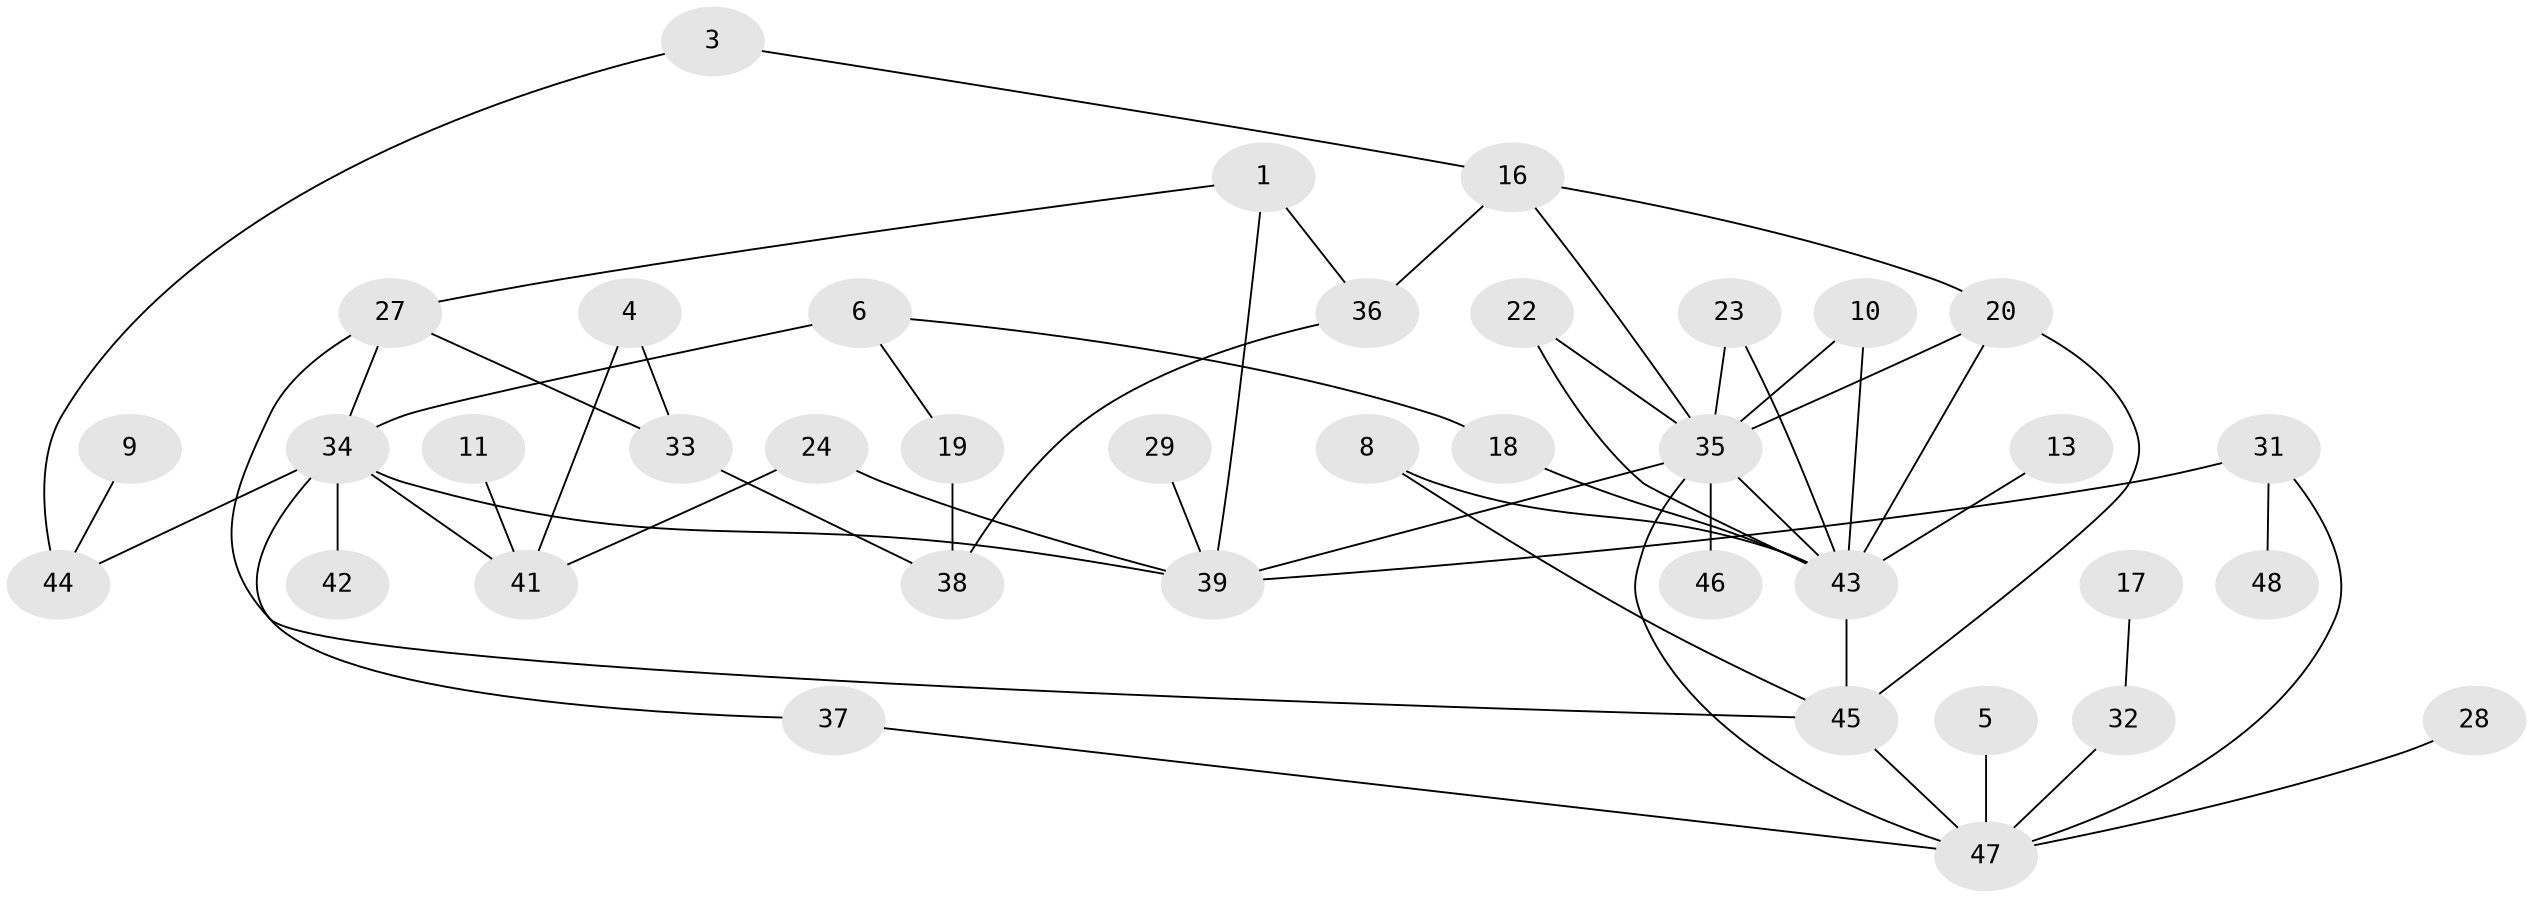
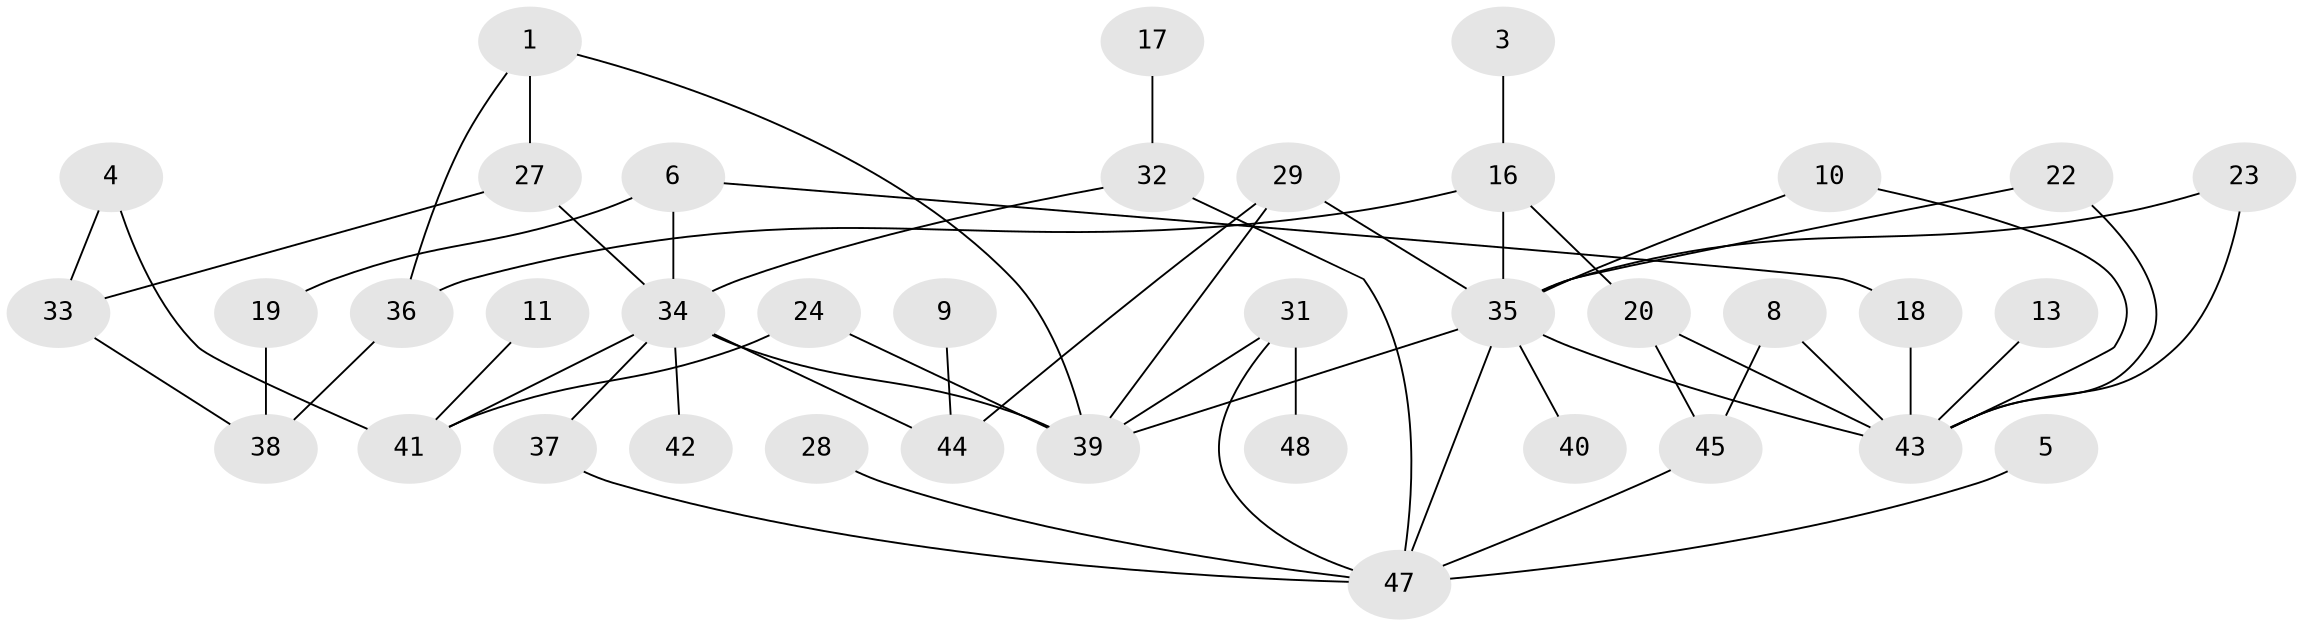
(269, 215) -> (1119, 311)
none -> (866, 241)
(1846, 387) -> (1406, 252)
(1711, 585) -> (1575, 449)
(1847, 653) -> none
(862, 682) -> none
